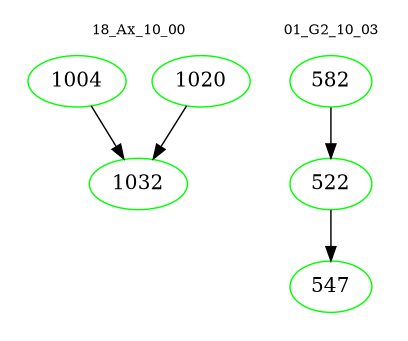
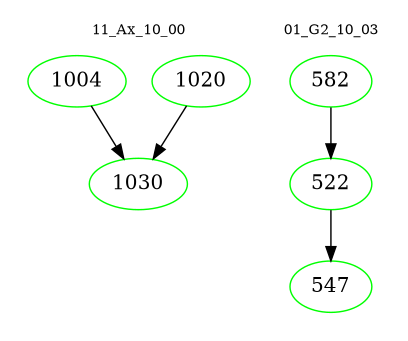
(139, 31) -> (139, 31)
(138, 184) -> (138, 184)
